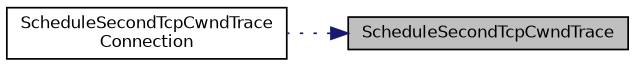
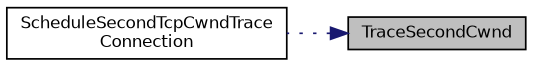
(488, 33) -> (437, 33)
